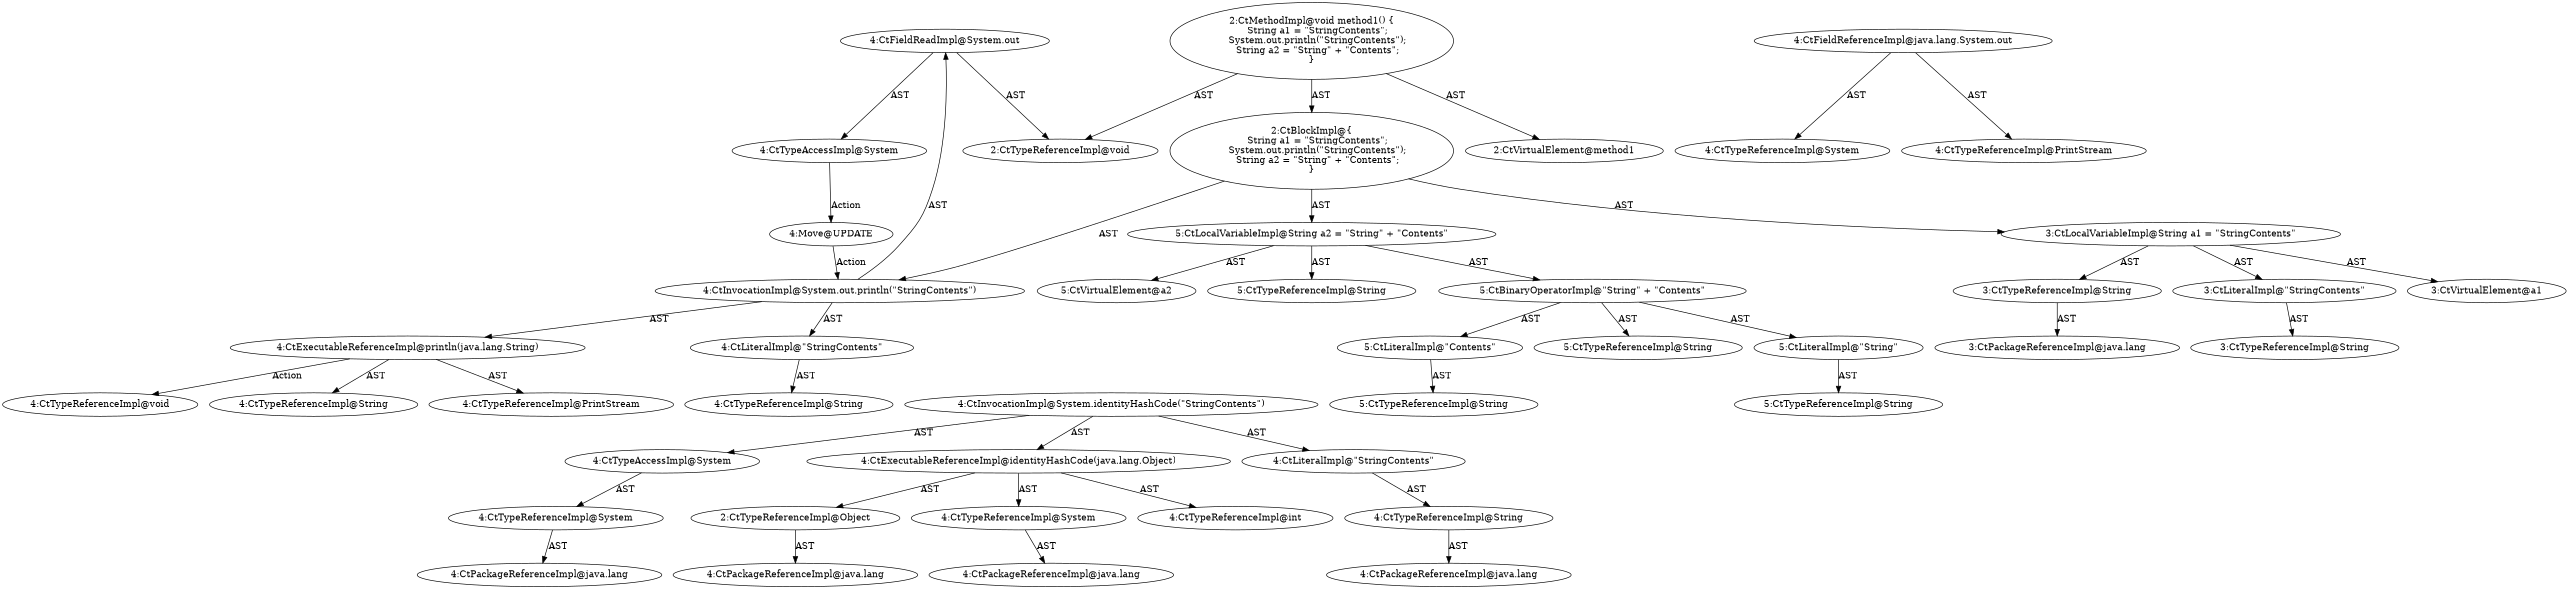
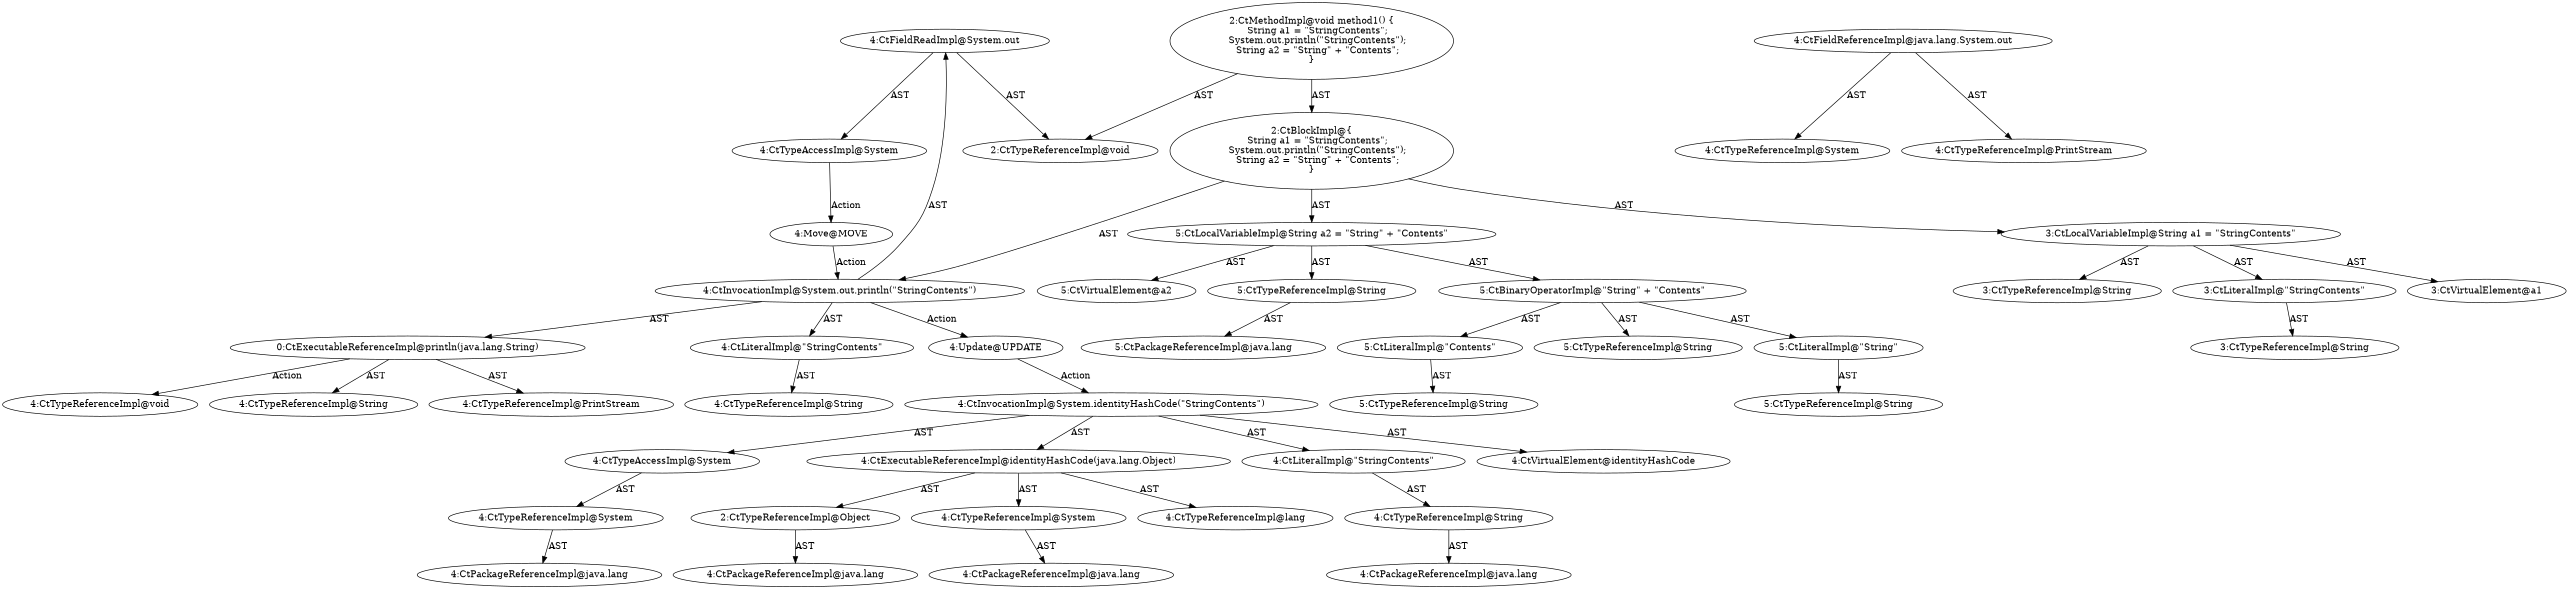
(1564, 151) -> none
(831, 234) -> (831, 234)
(408, 348) -> (408, 348)
none -> (996, 348)
none -> (1203, 348)
(2057, 348) -> none
none -> (1604, 461)
(1235, 518) -> (1235, 518)
